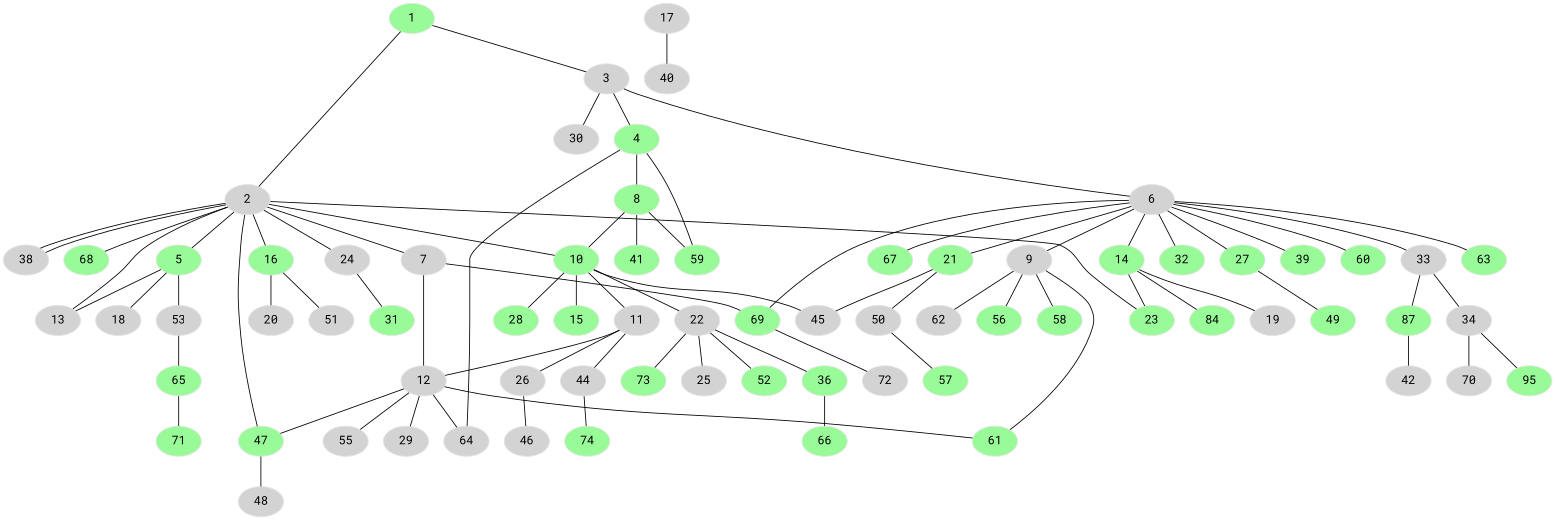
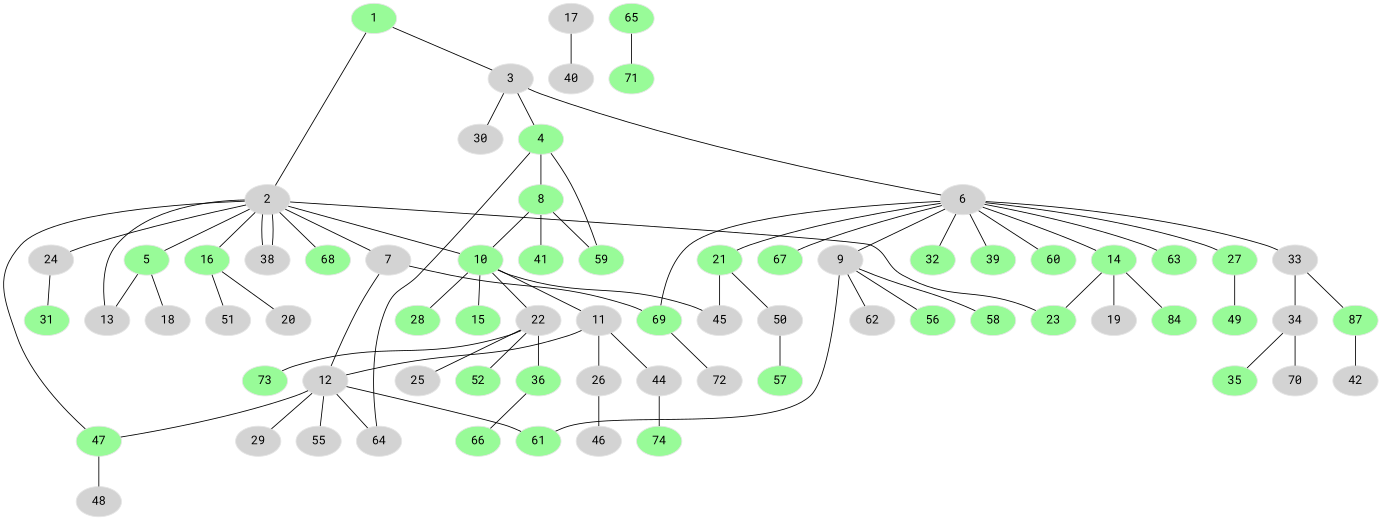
(179, 320) -> none
(1529, 381) -> (1235, 381)
